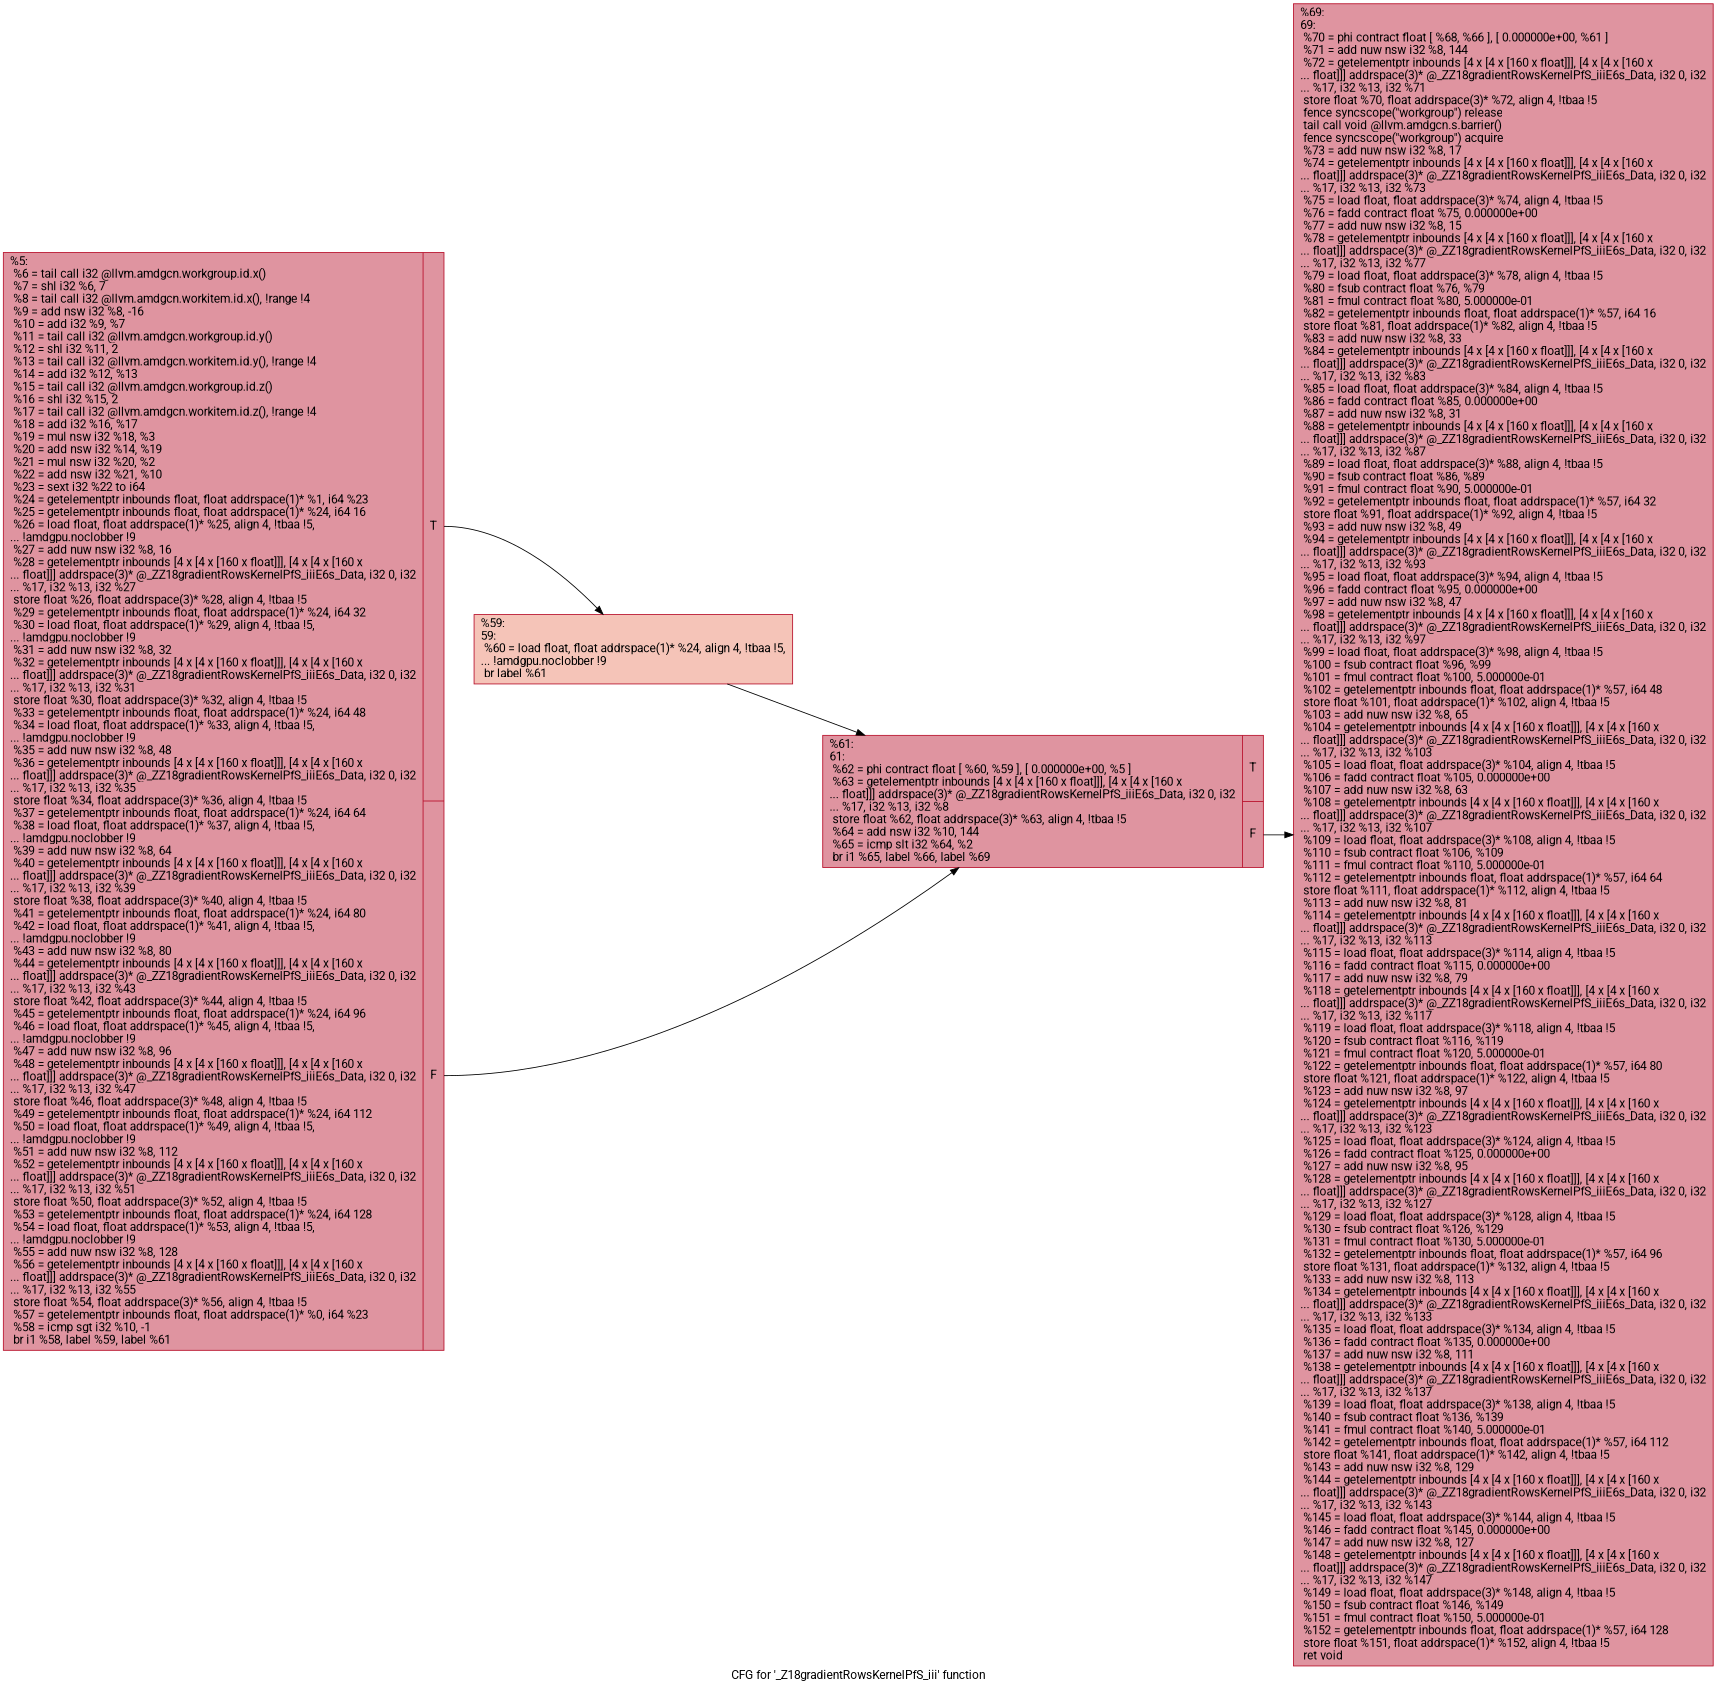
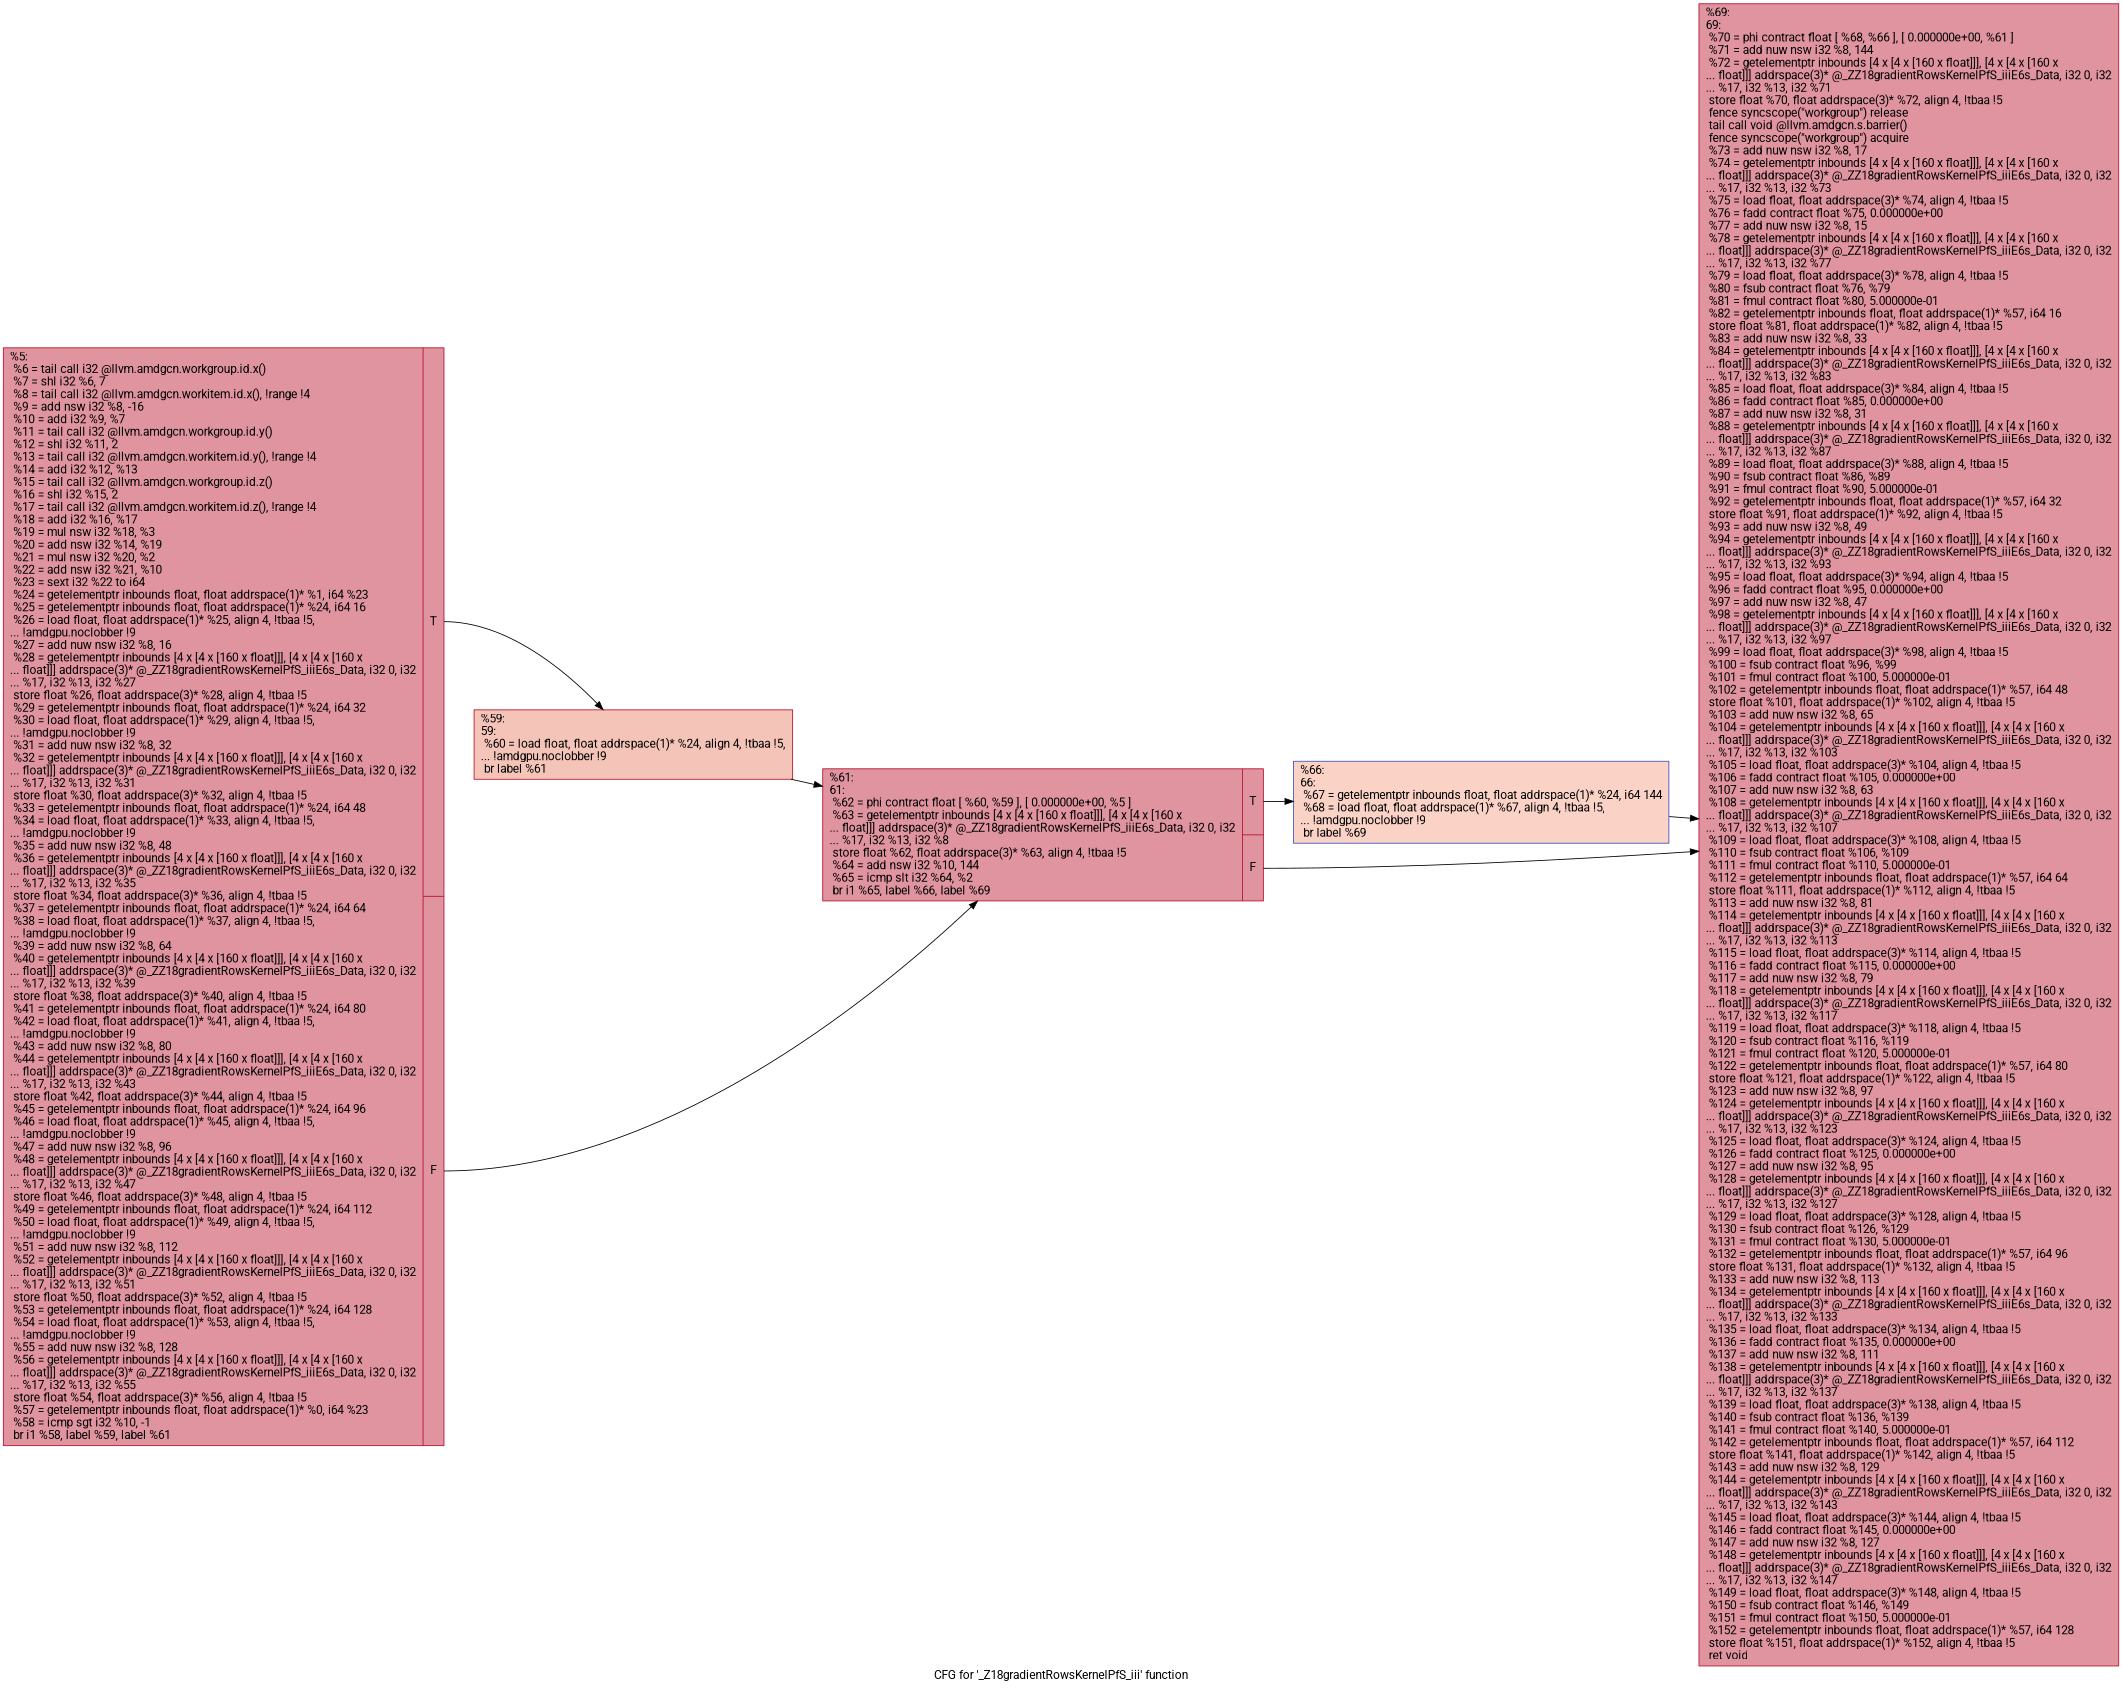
none -> (1481, 802)
